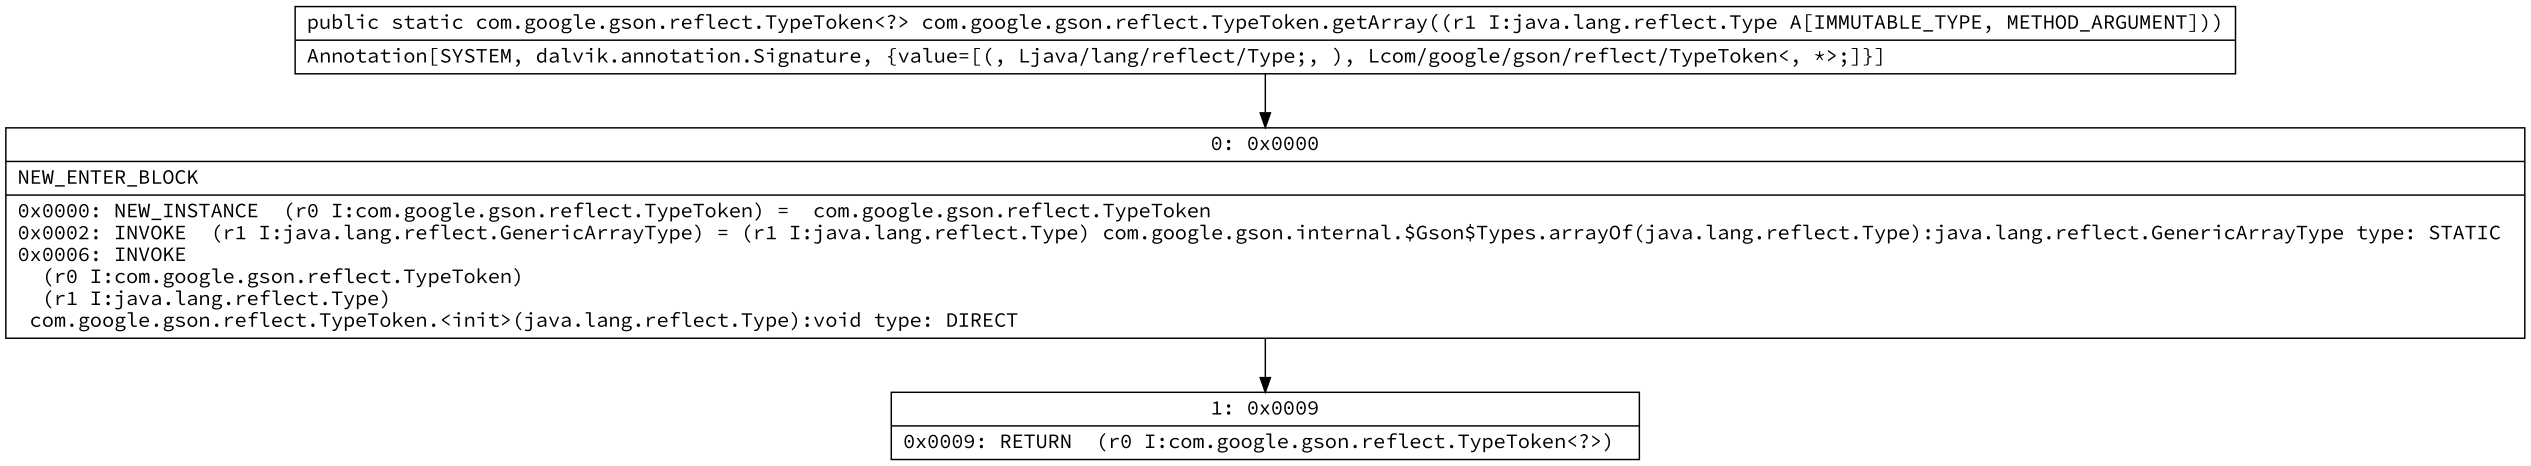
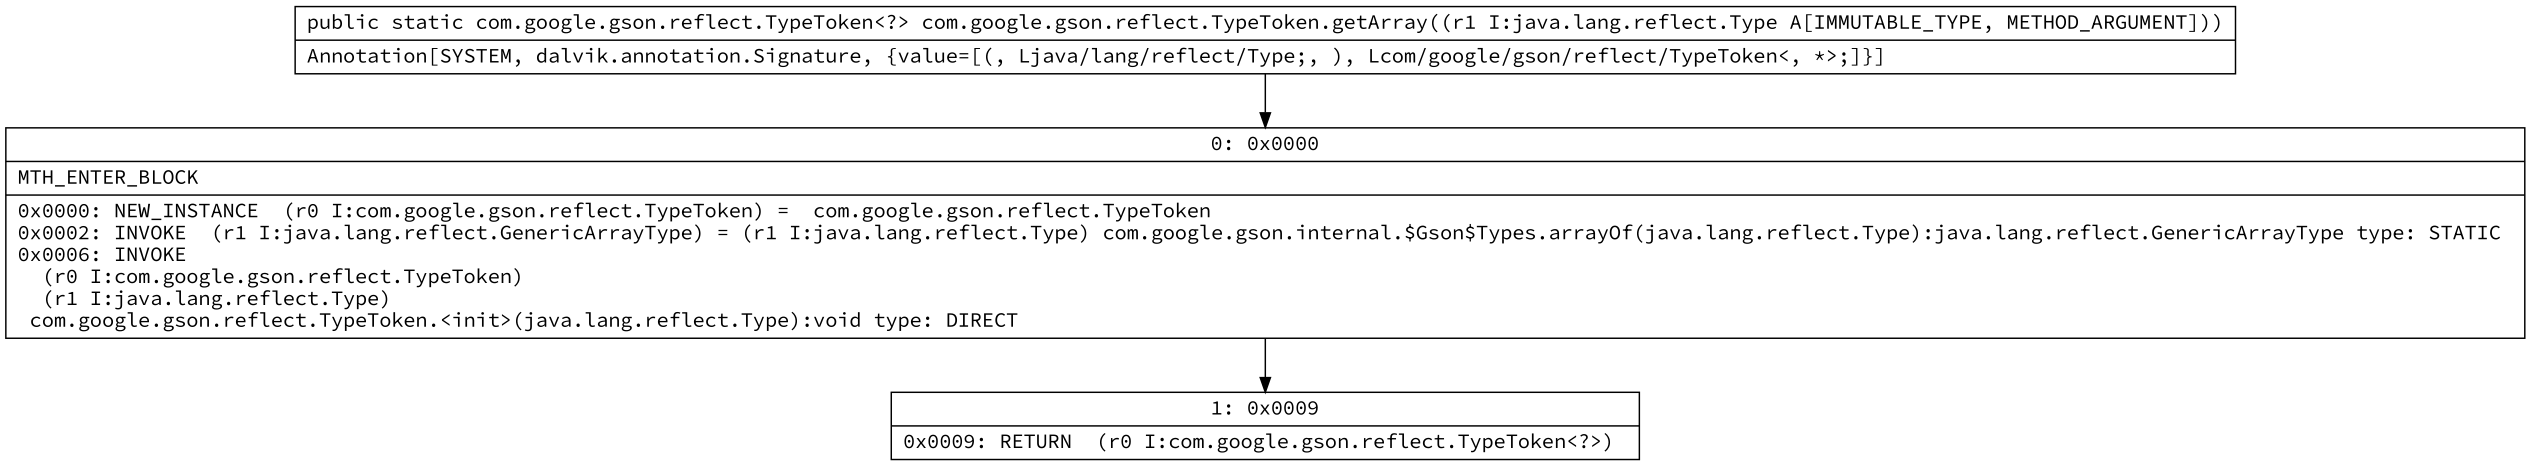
(108, 178) -> (108, 178)
